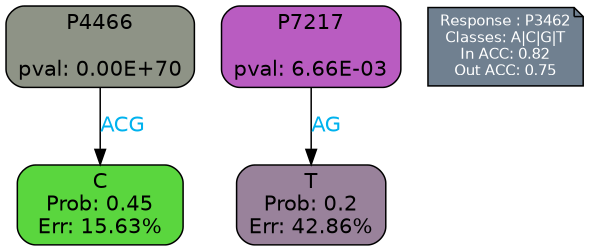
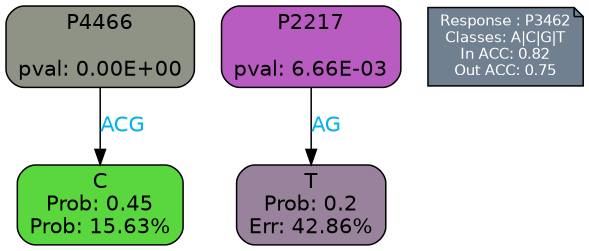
(100, 47) -> (100, 47)
(311, 47) -> (311, 47)
(100, 205) -> (100, 205)
